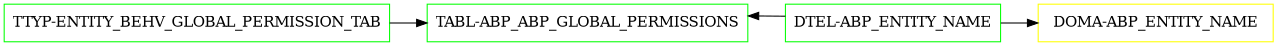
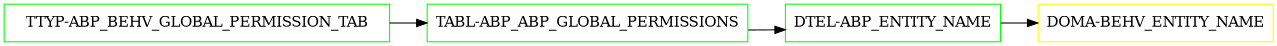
(772, 16) -> (762, 30)
(197, 23) -> (197, 23)
(1156, 23) -> (1156, 23)
